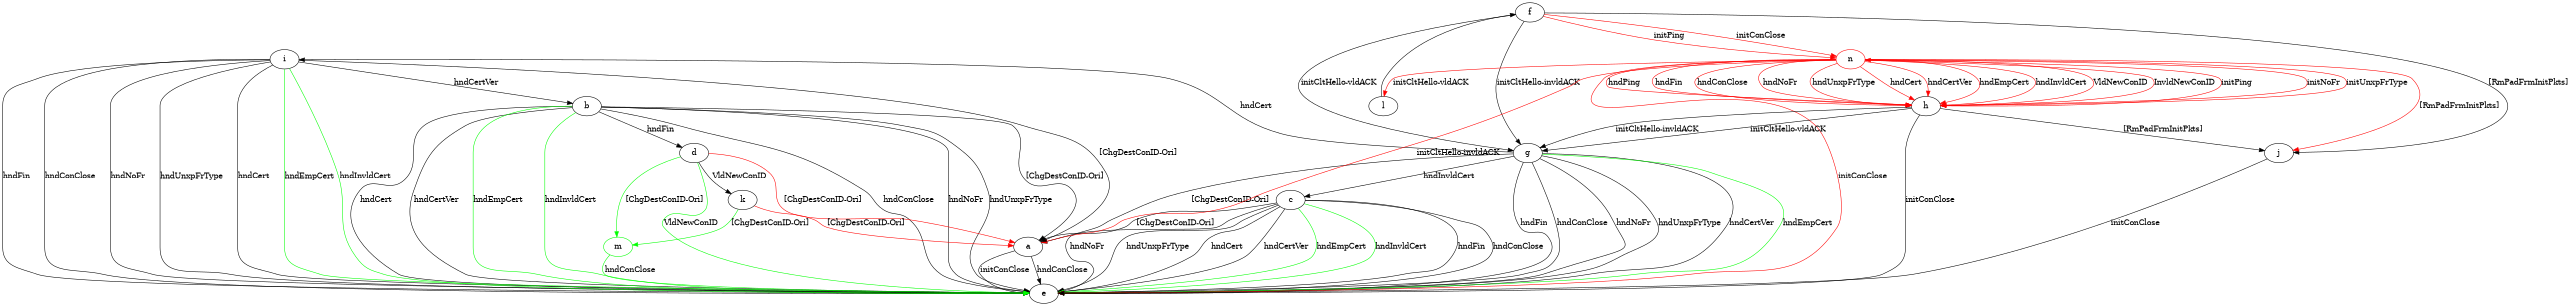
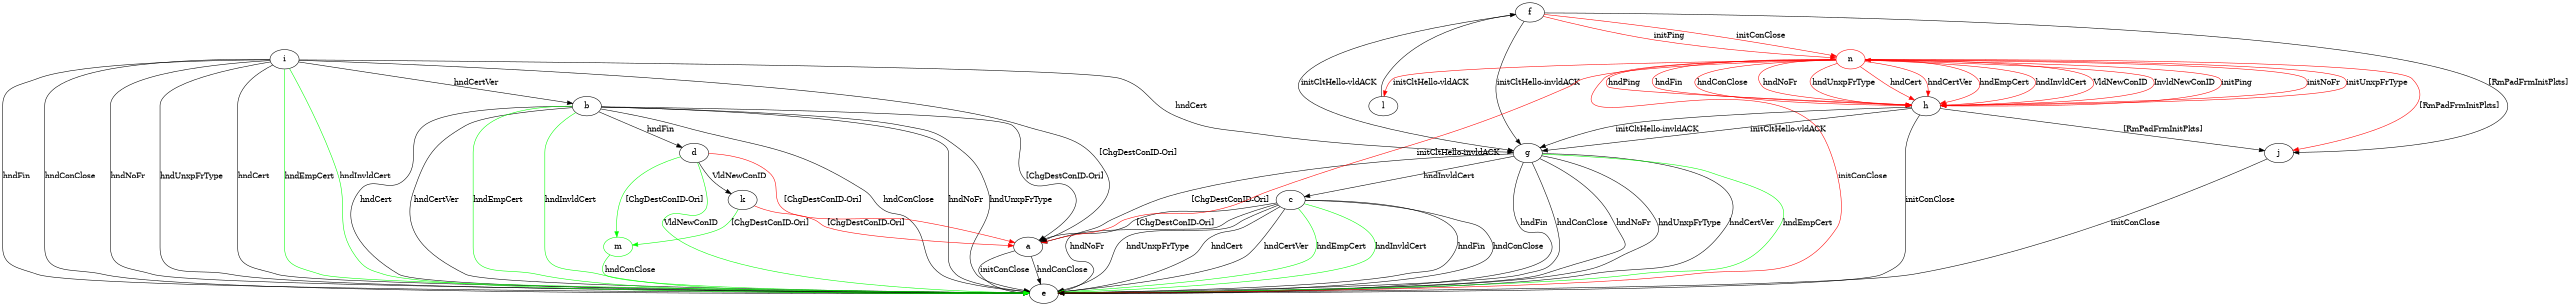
(917, 64) -> (911, 68)
